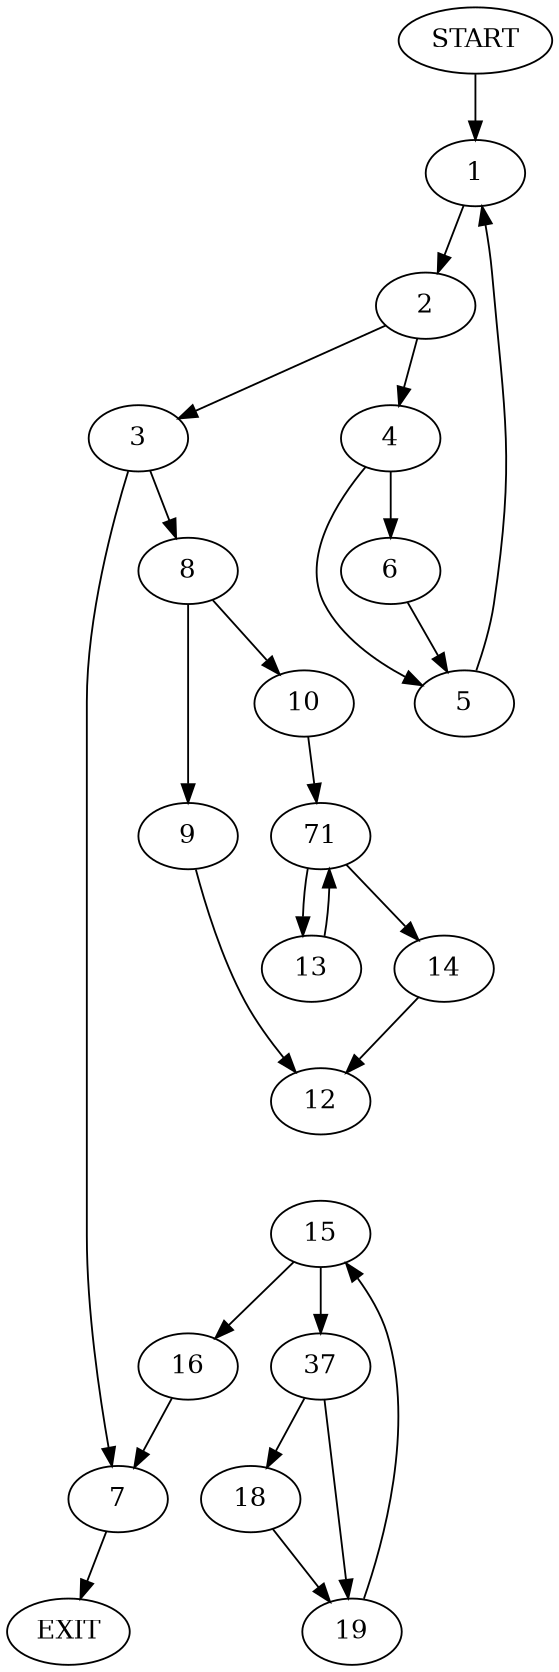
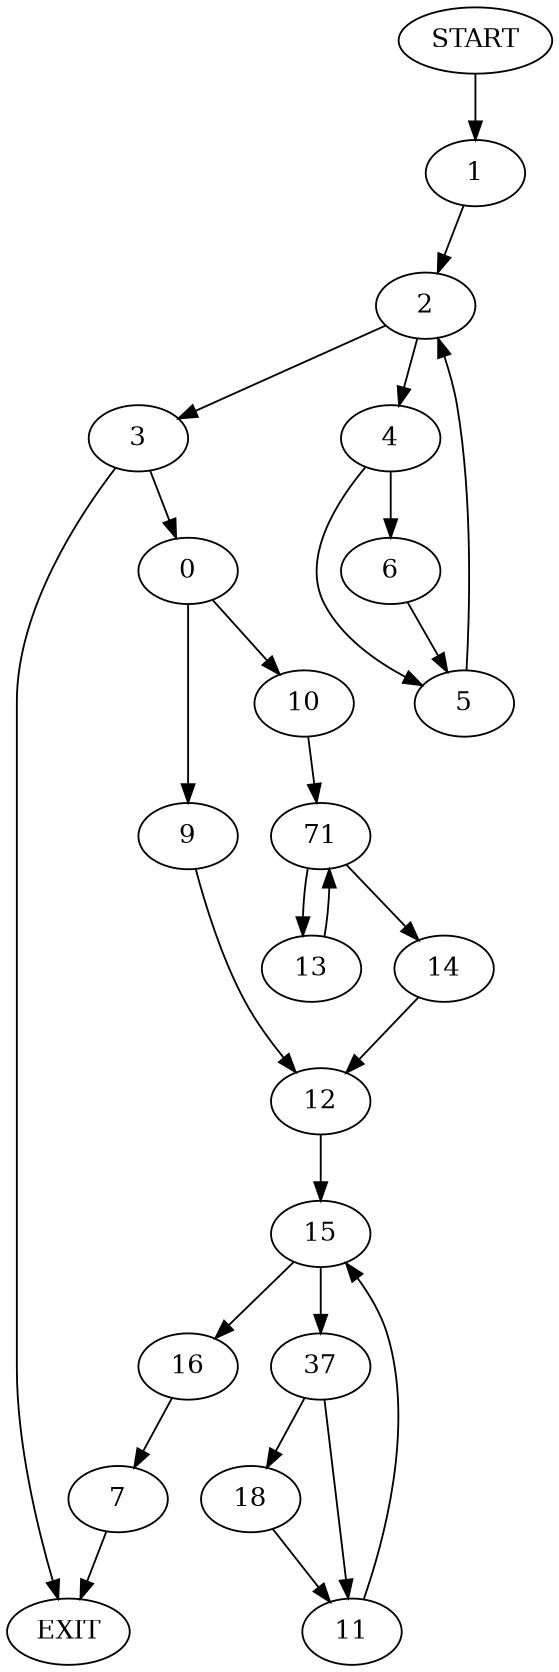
(506, 449) -> (468, 512)
(188, 571) -> (188, 571)
(87, 958) -> (17, 1014)
none -> (321, 1159)
(352, 1632) -> (352, 1632)
